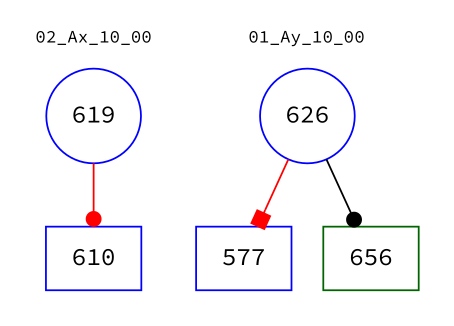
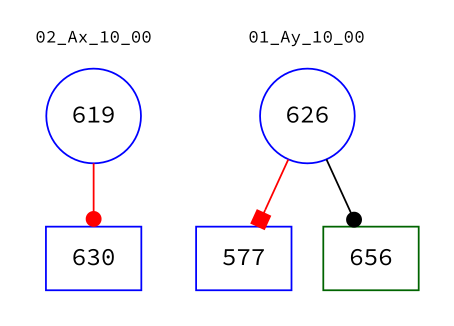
(94, 258) -> (94, 258)
